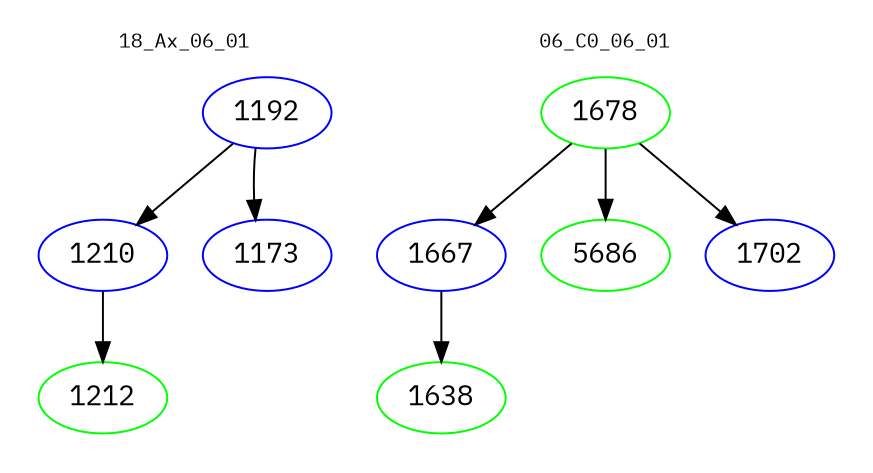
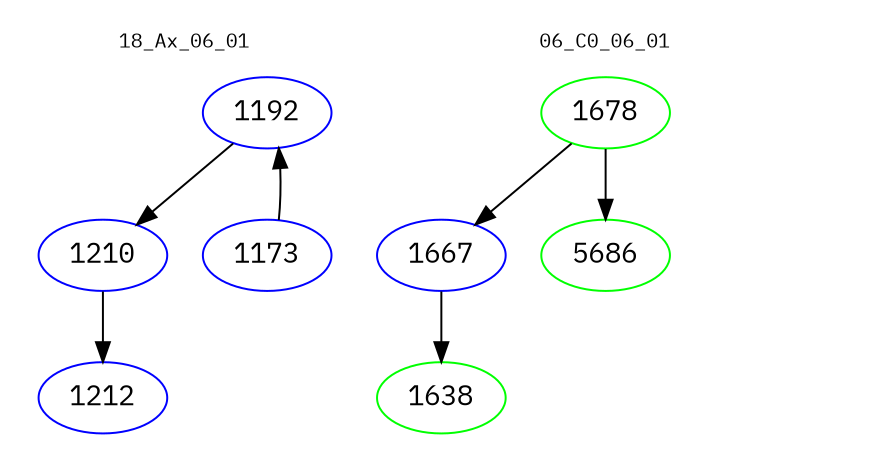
(254, 174) -> (280, 194)
(770, 255) -> none
(103, 398) -> (103, 398)
